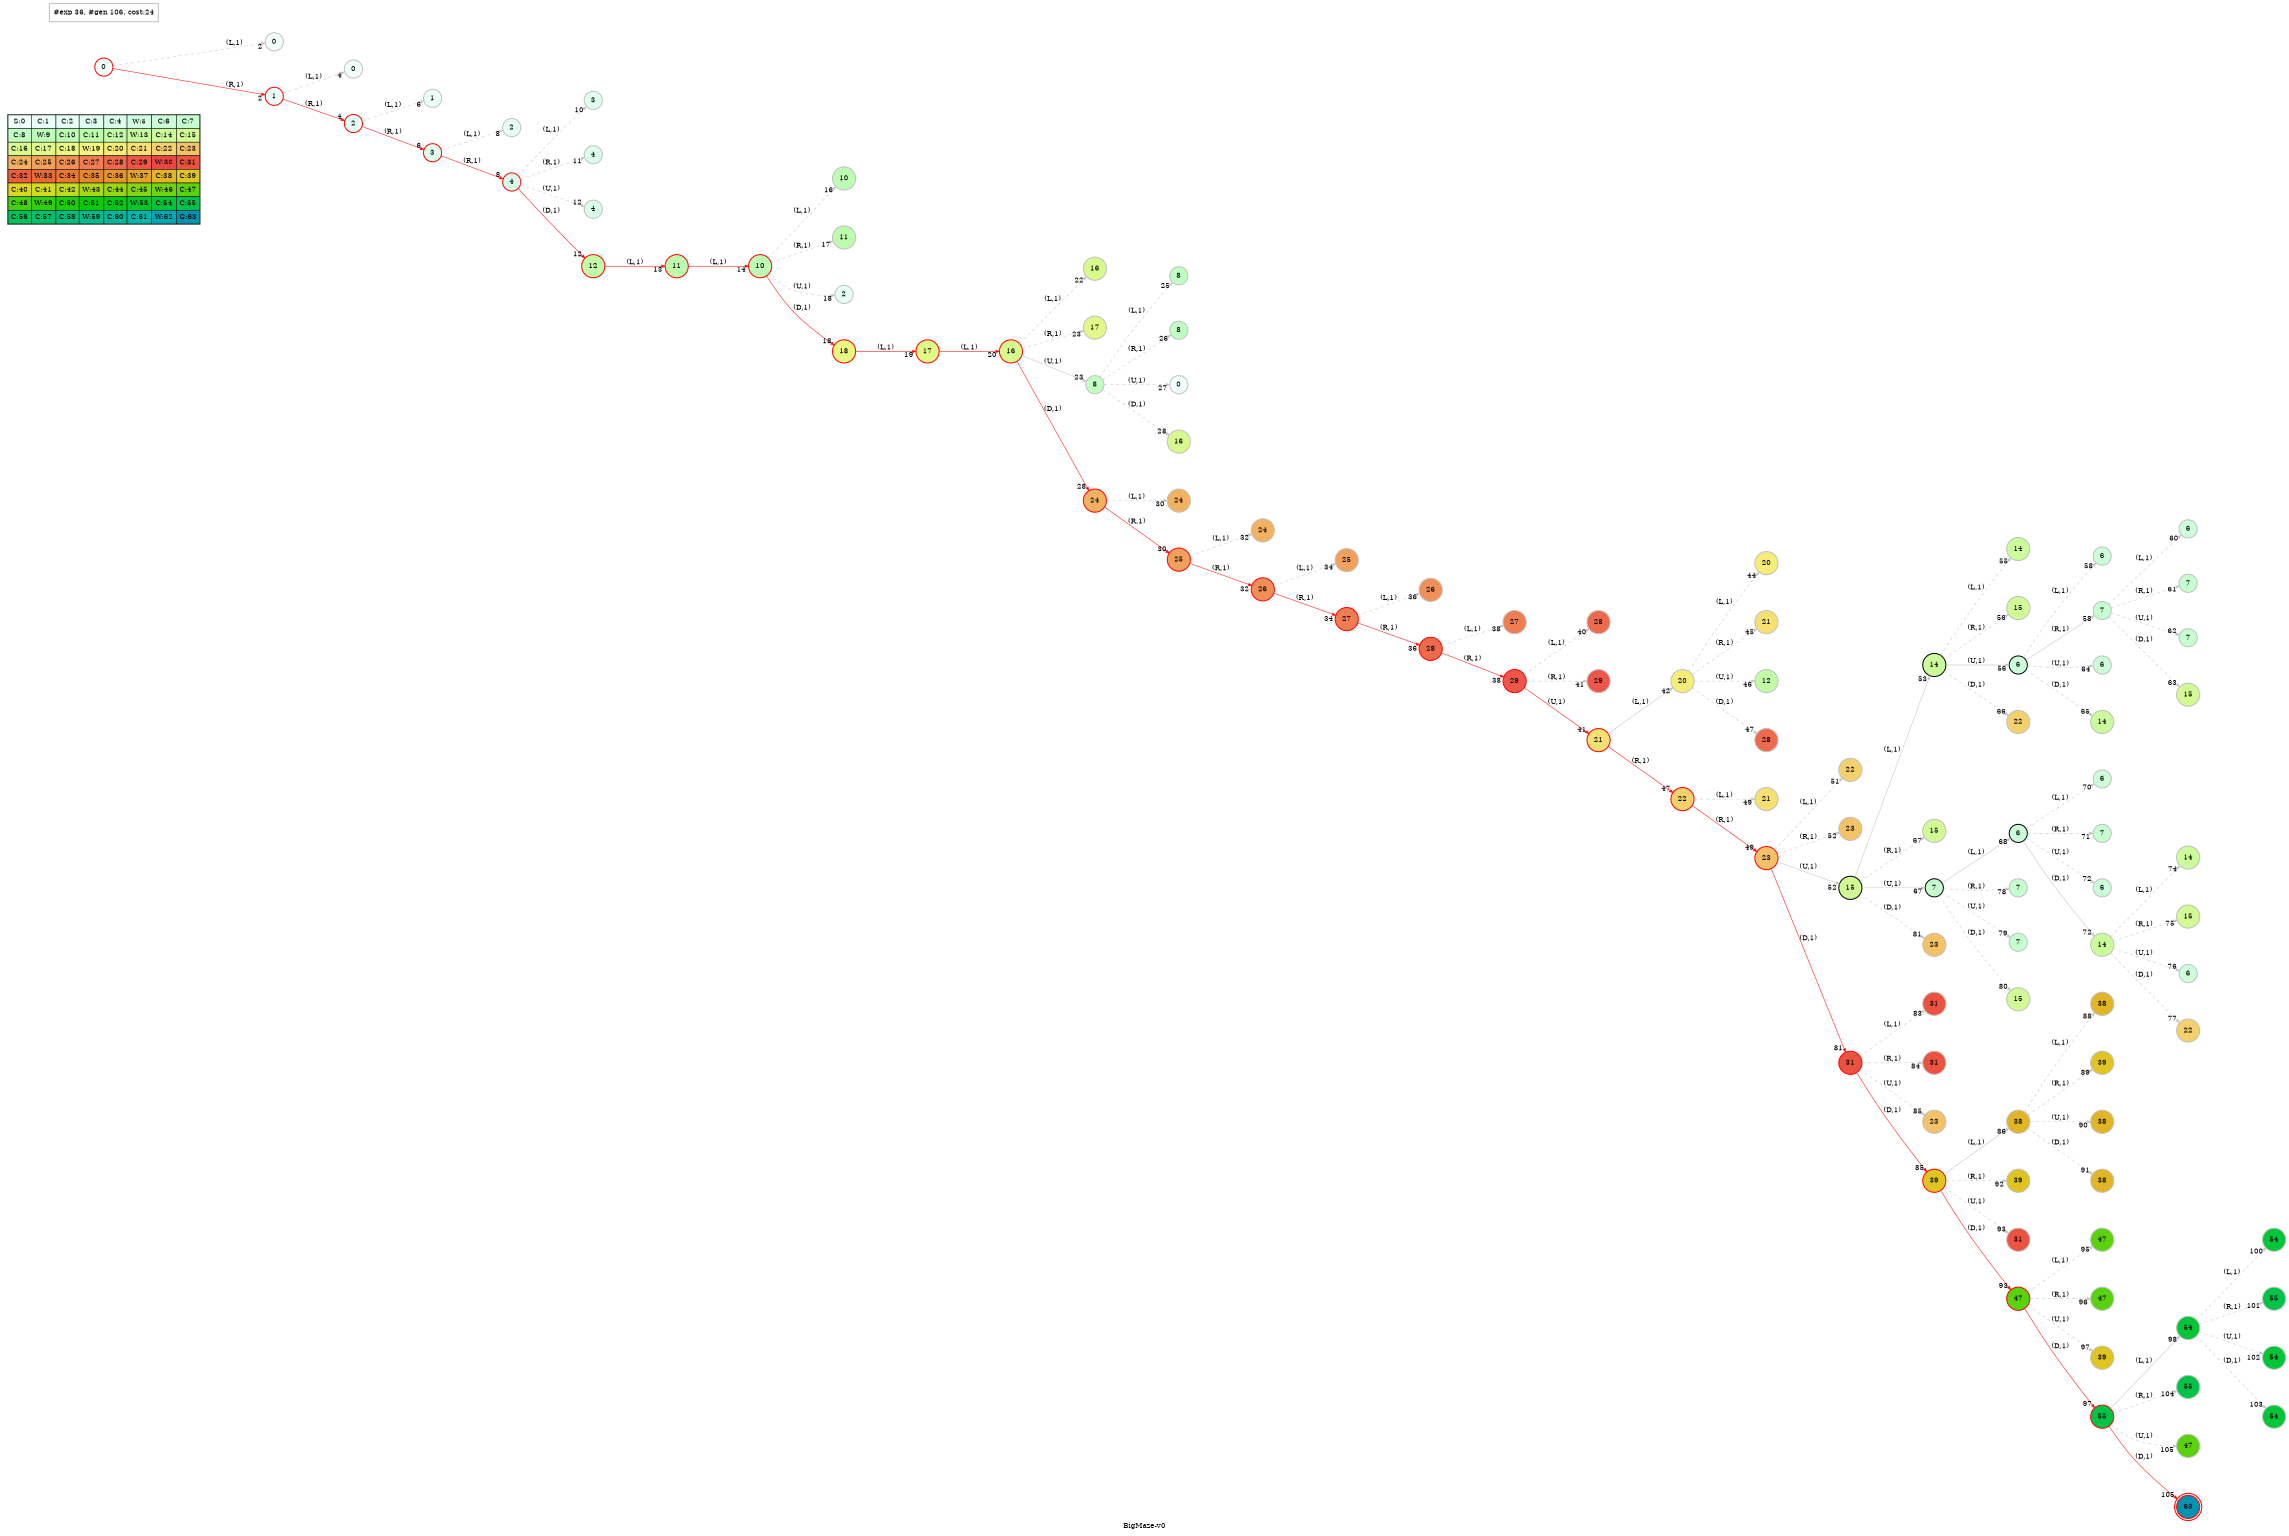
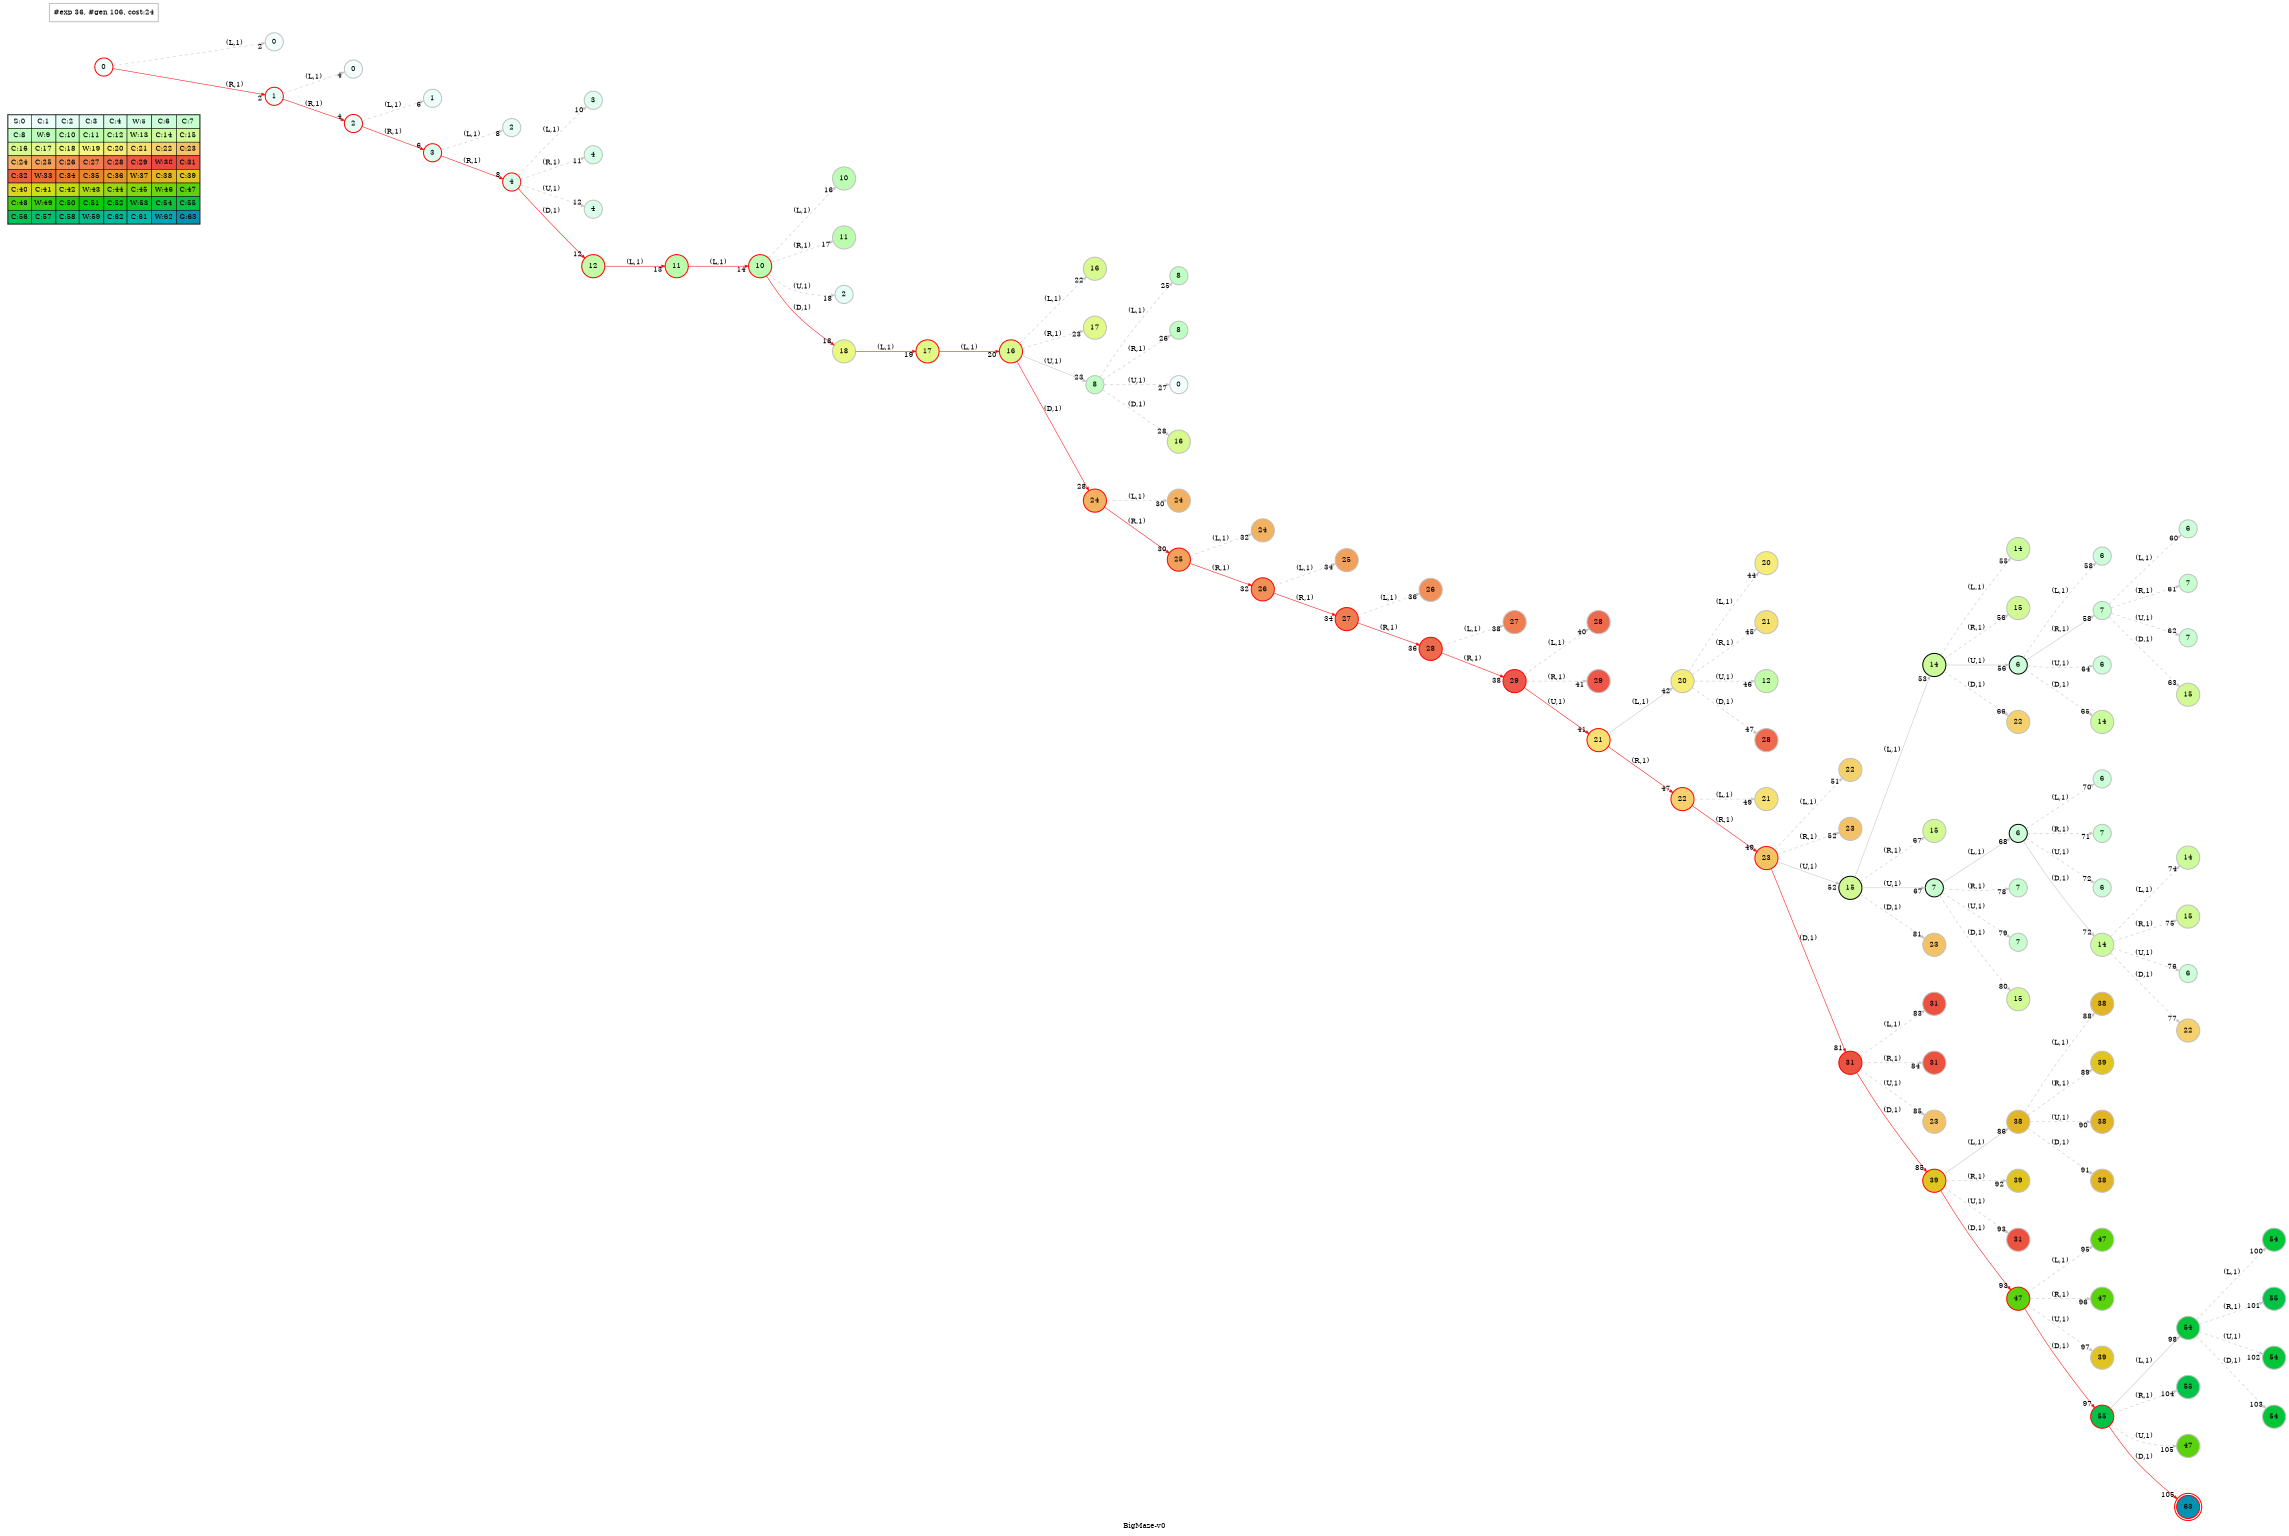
(115, 217) -> (115, 217)
(844, 351) -> (844, 351)
